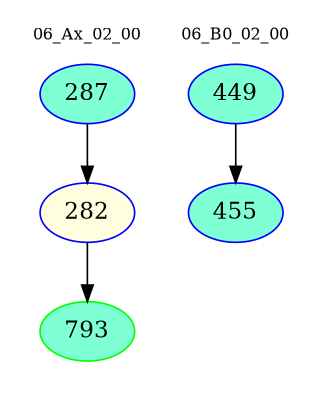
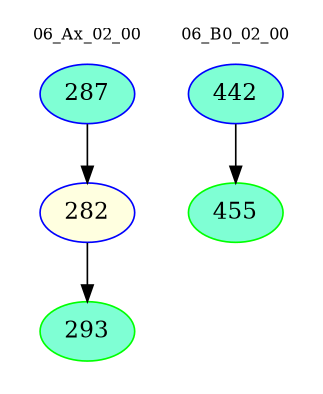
(236, 94) -> (236, 94)
(236, 213) -> (236, 213)
(87, 331) -> (87, 331)
